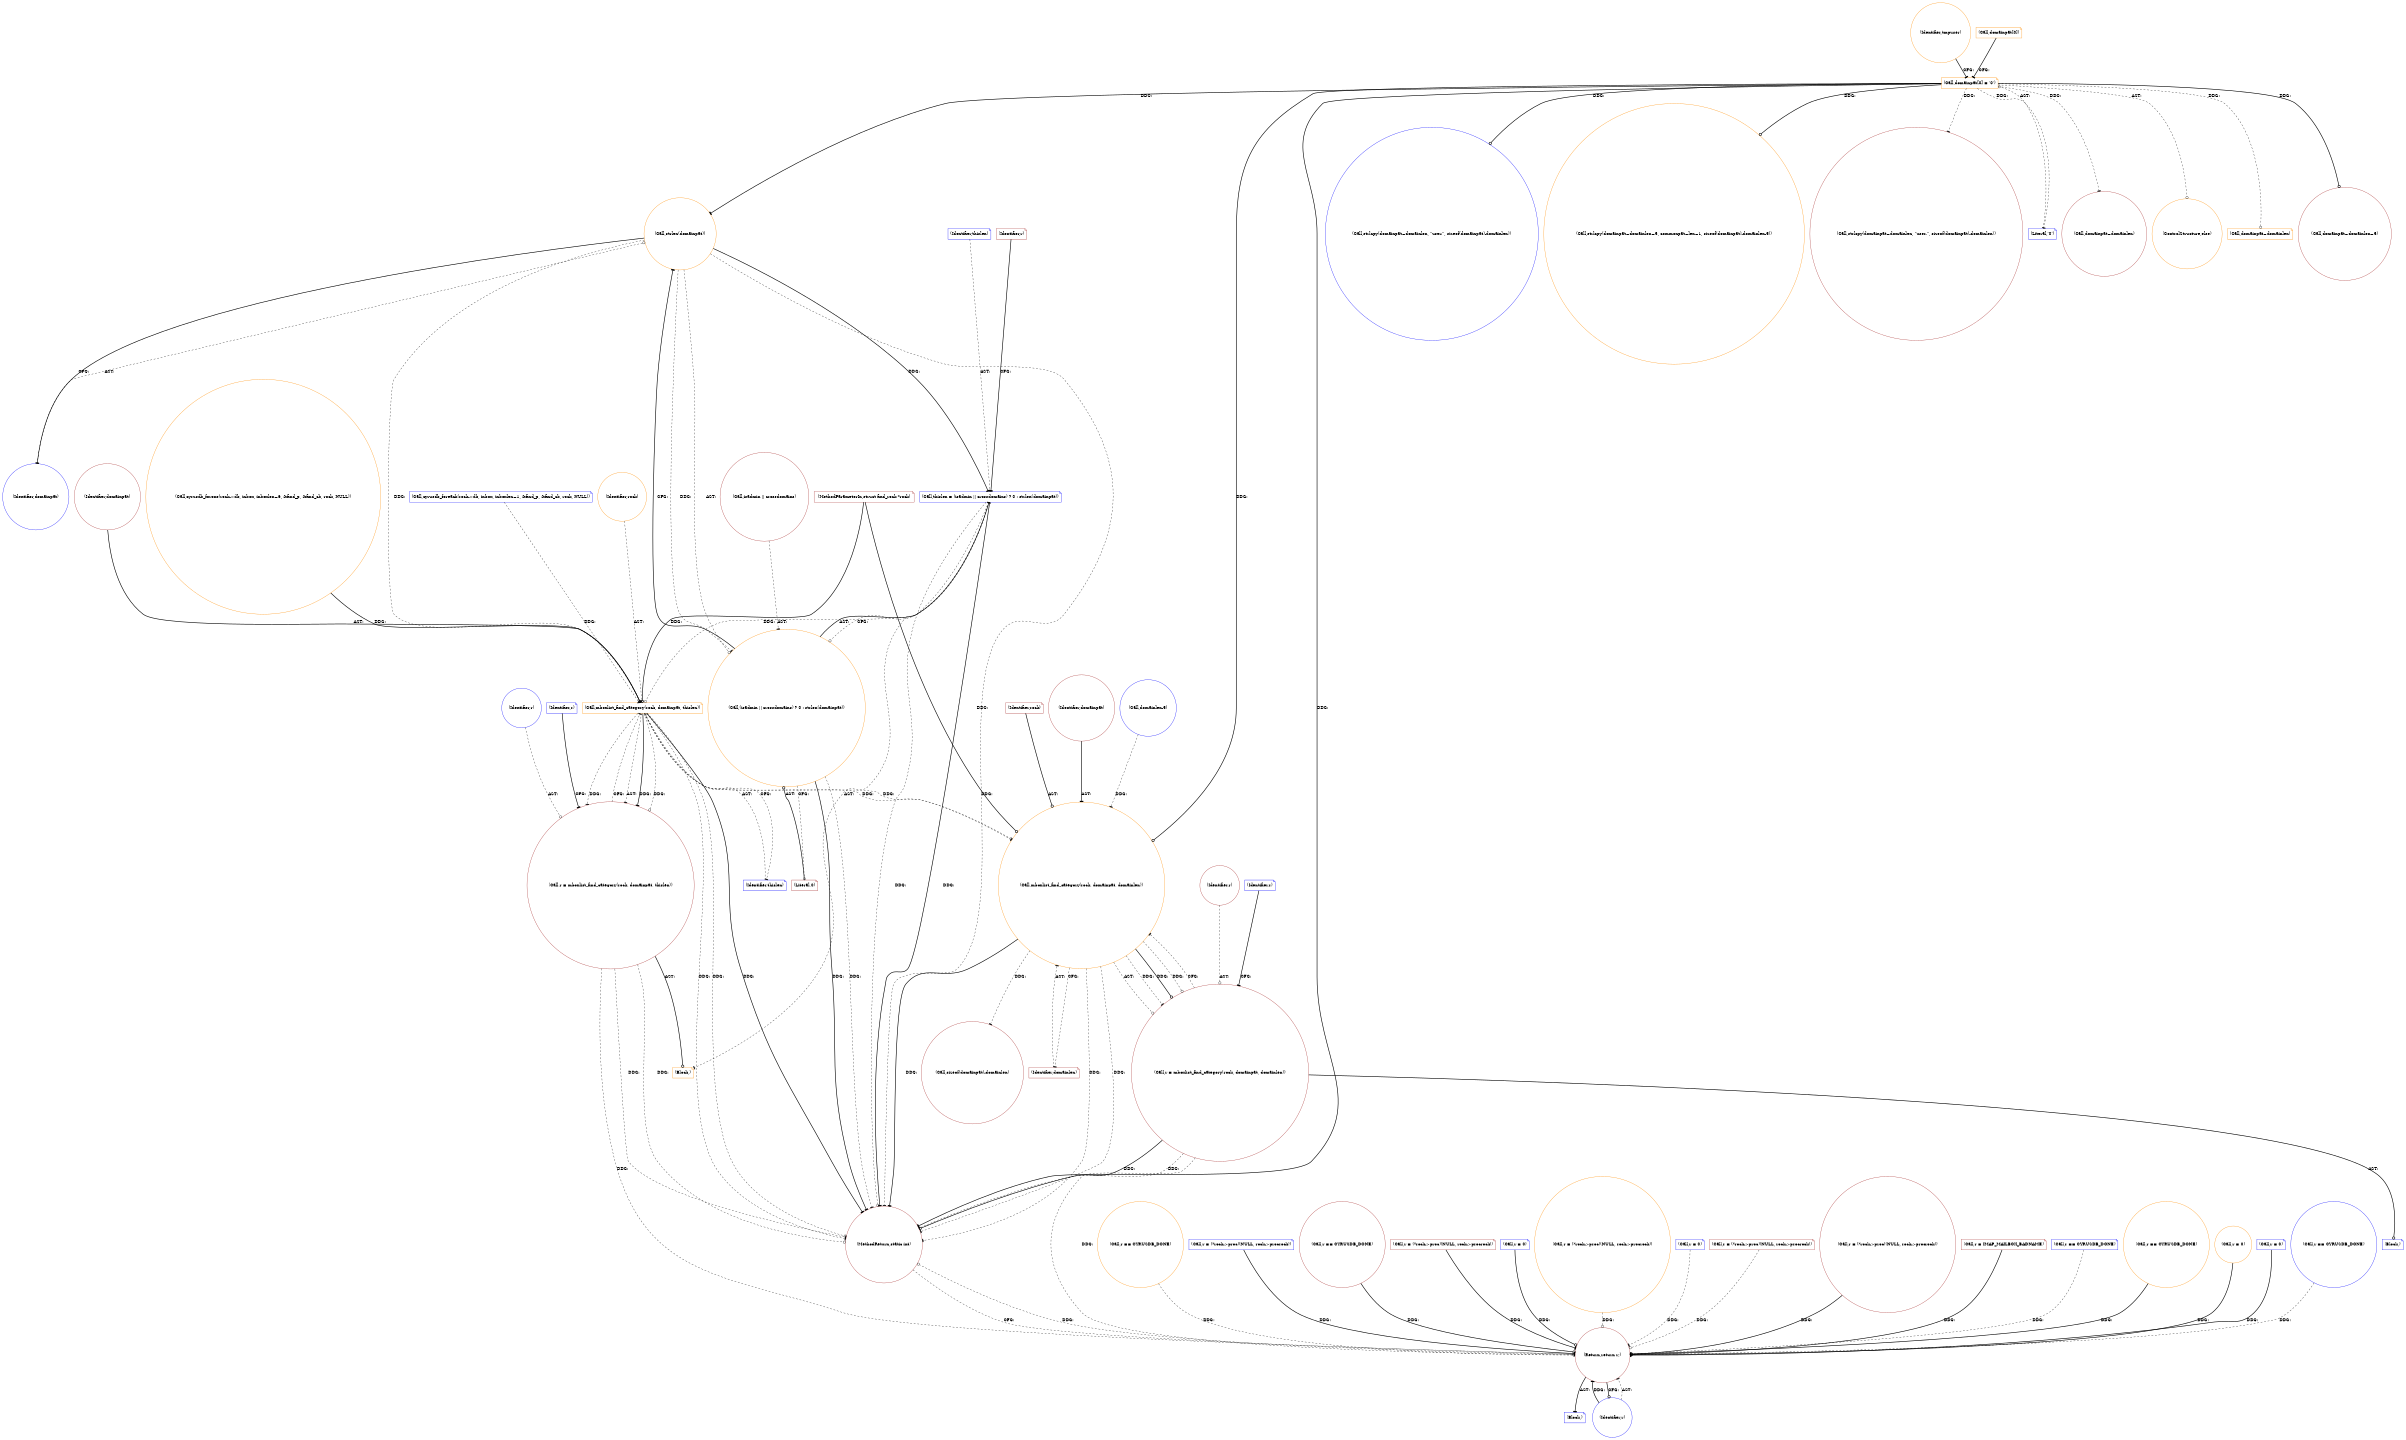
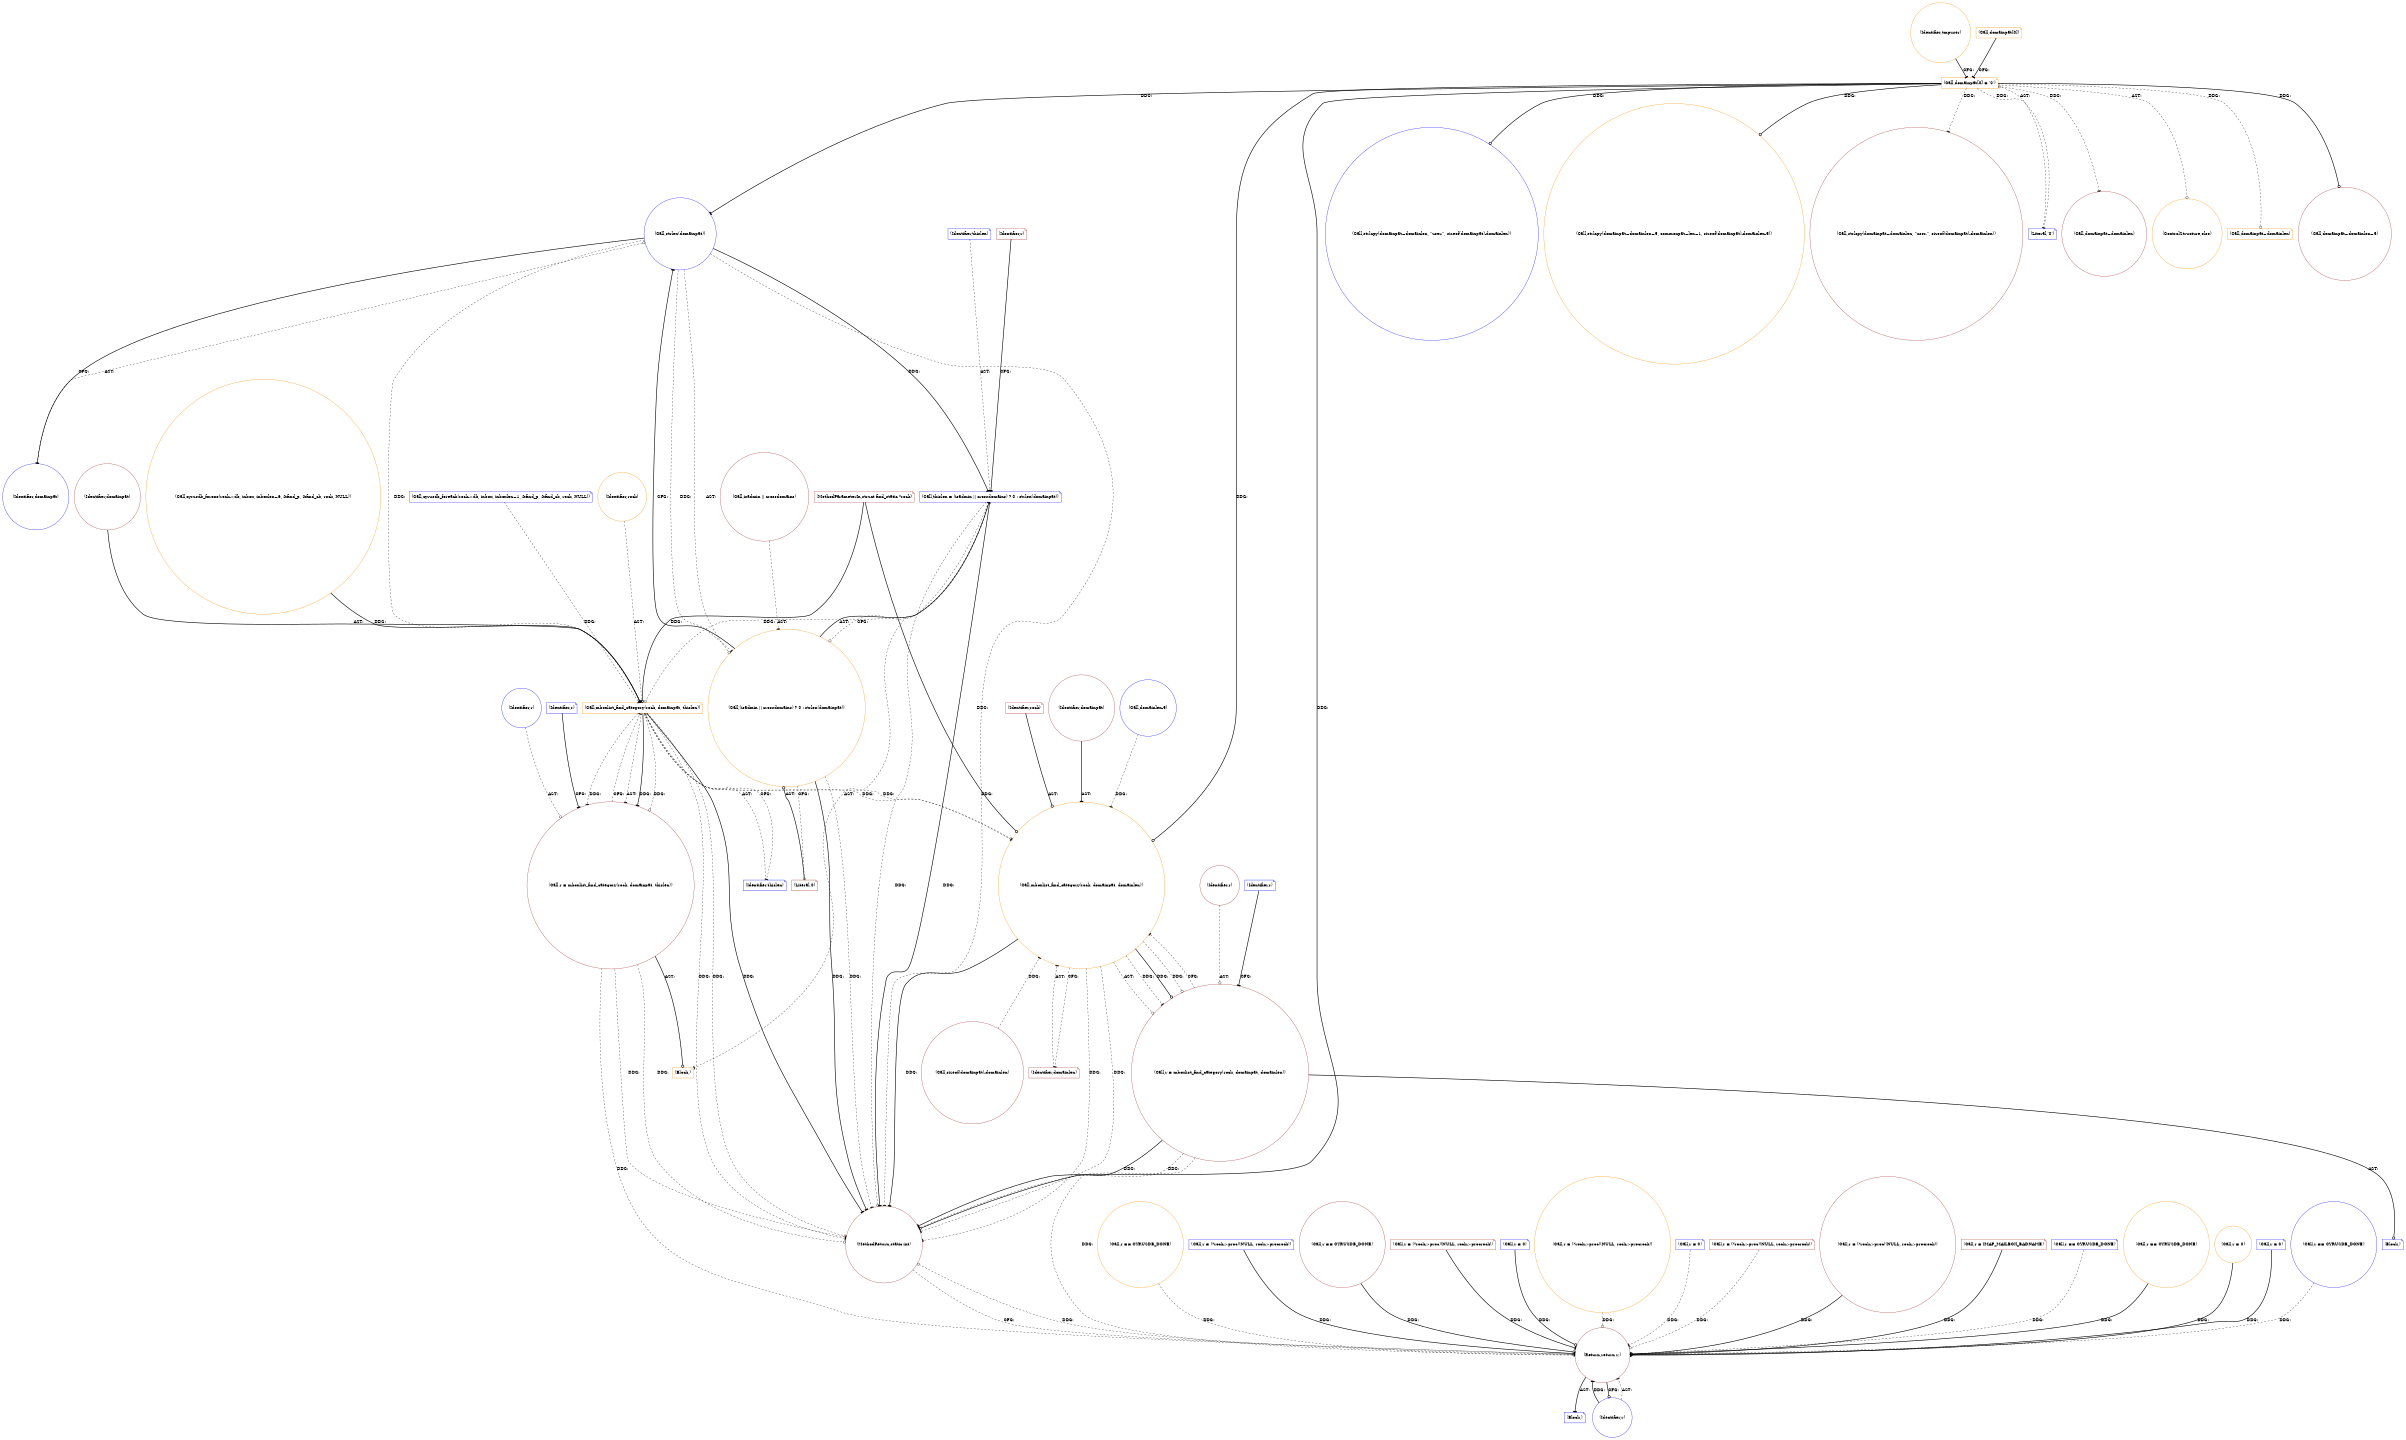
(680, 234) -> (680, 234)
(864, 497) -> (864, 497)
(1008, 986) -> (1019, 994)
